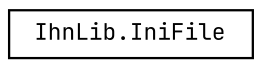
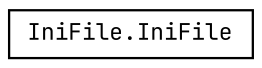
(131, 34) -> (131, 34)
